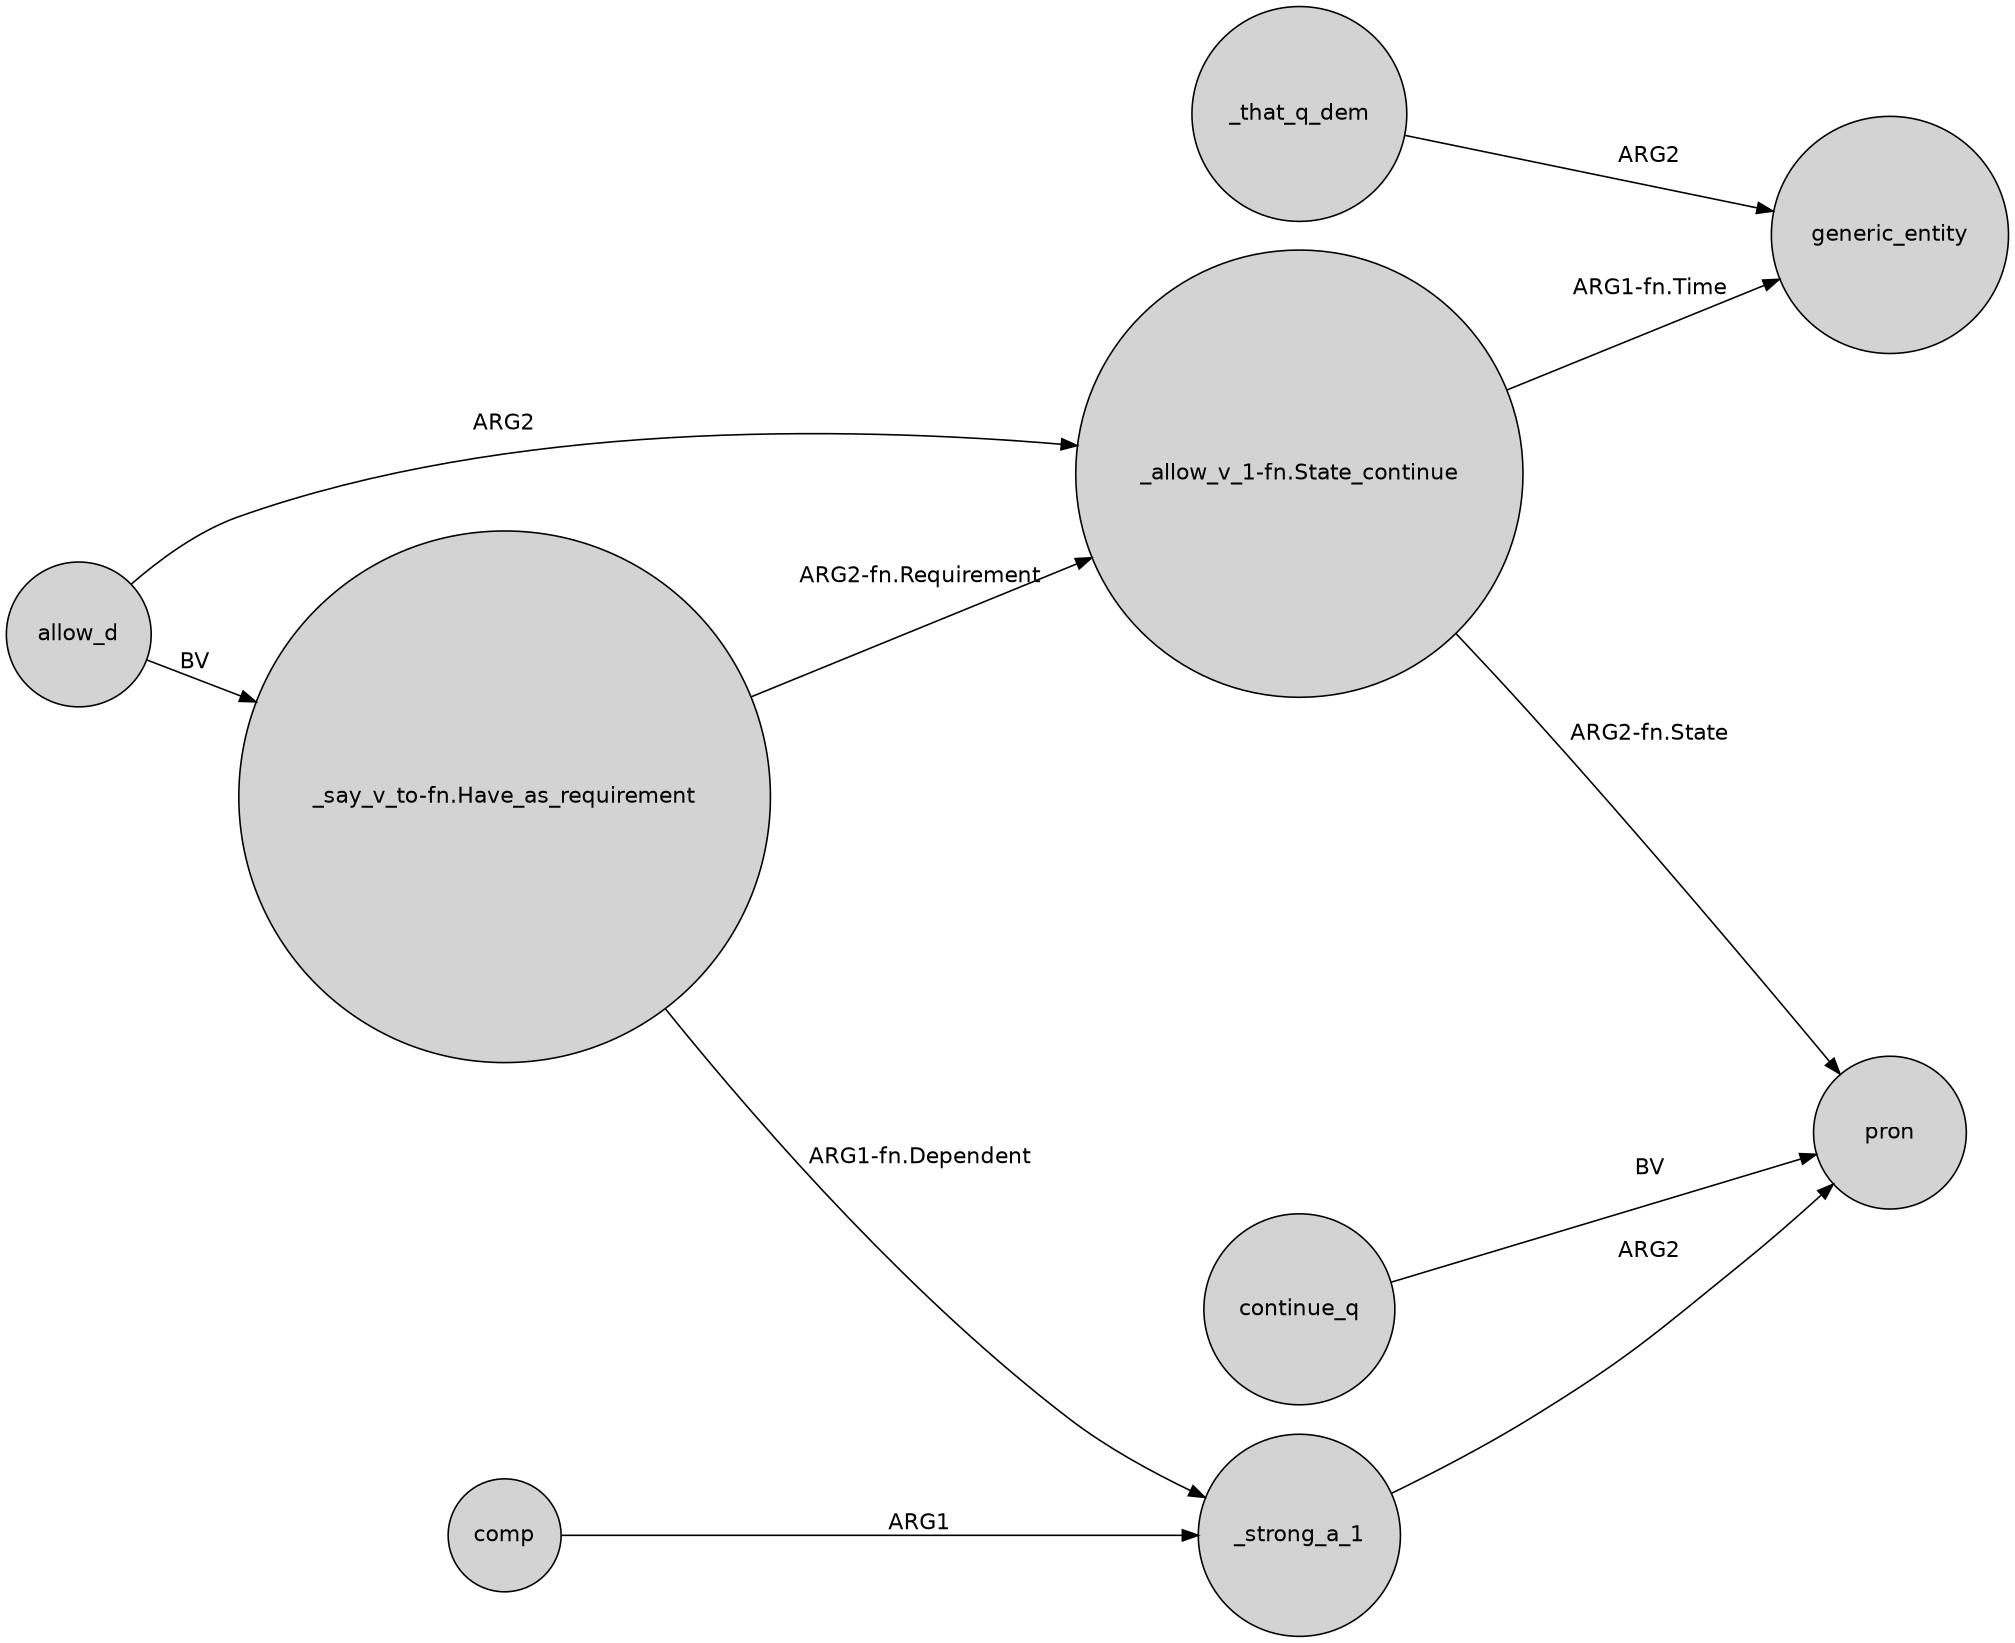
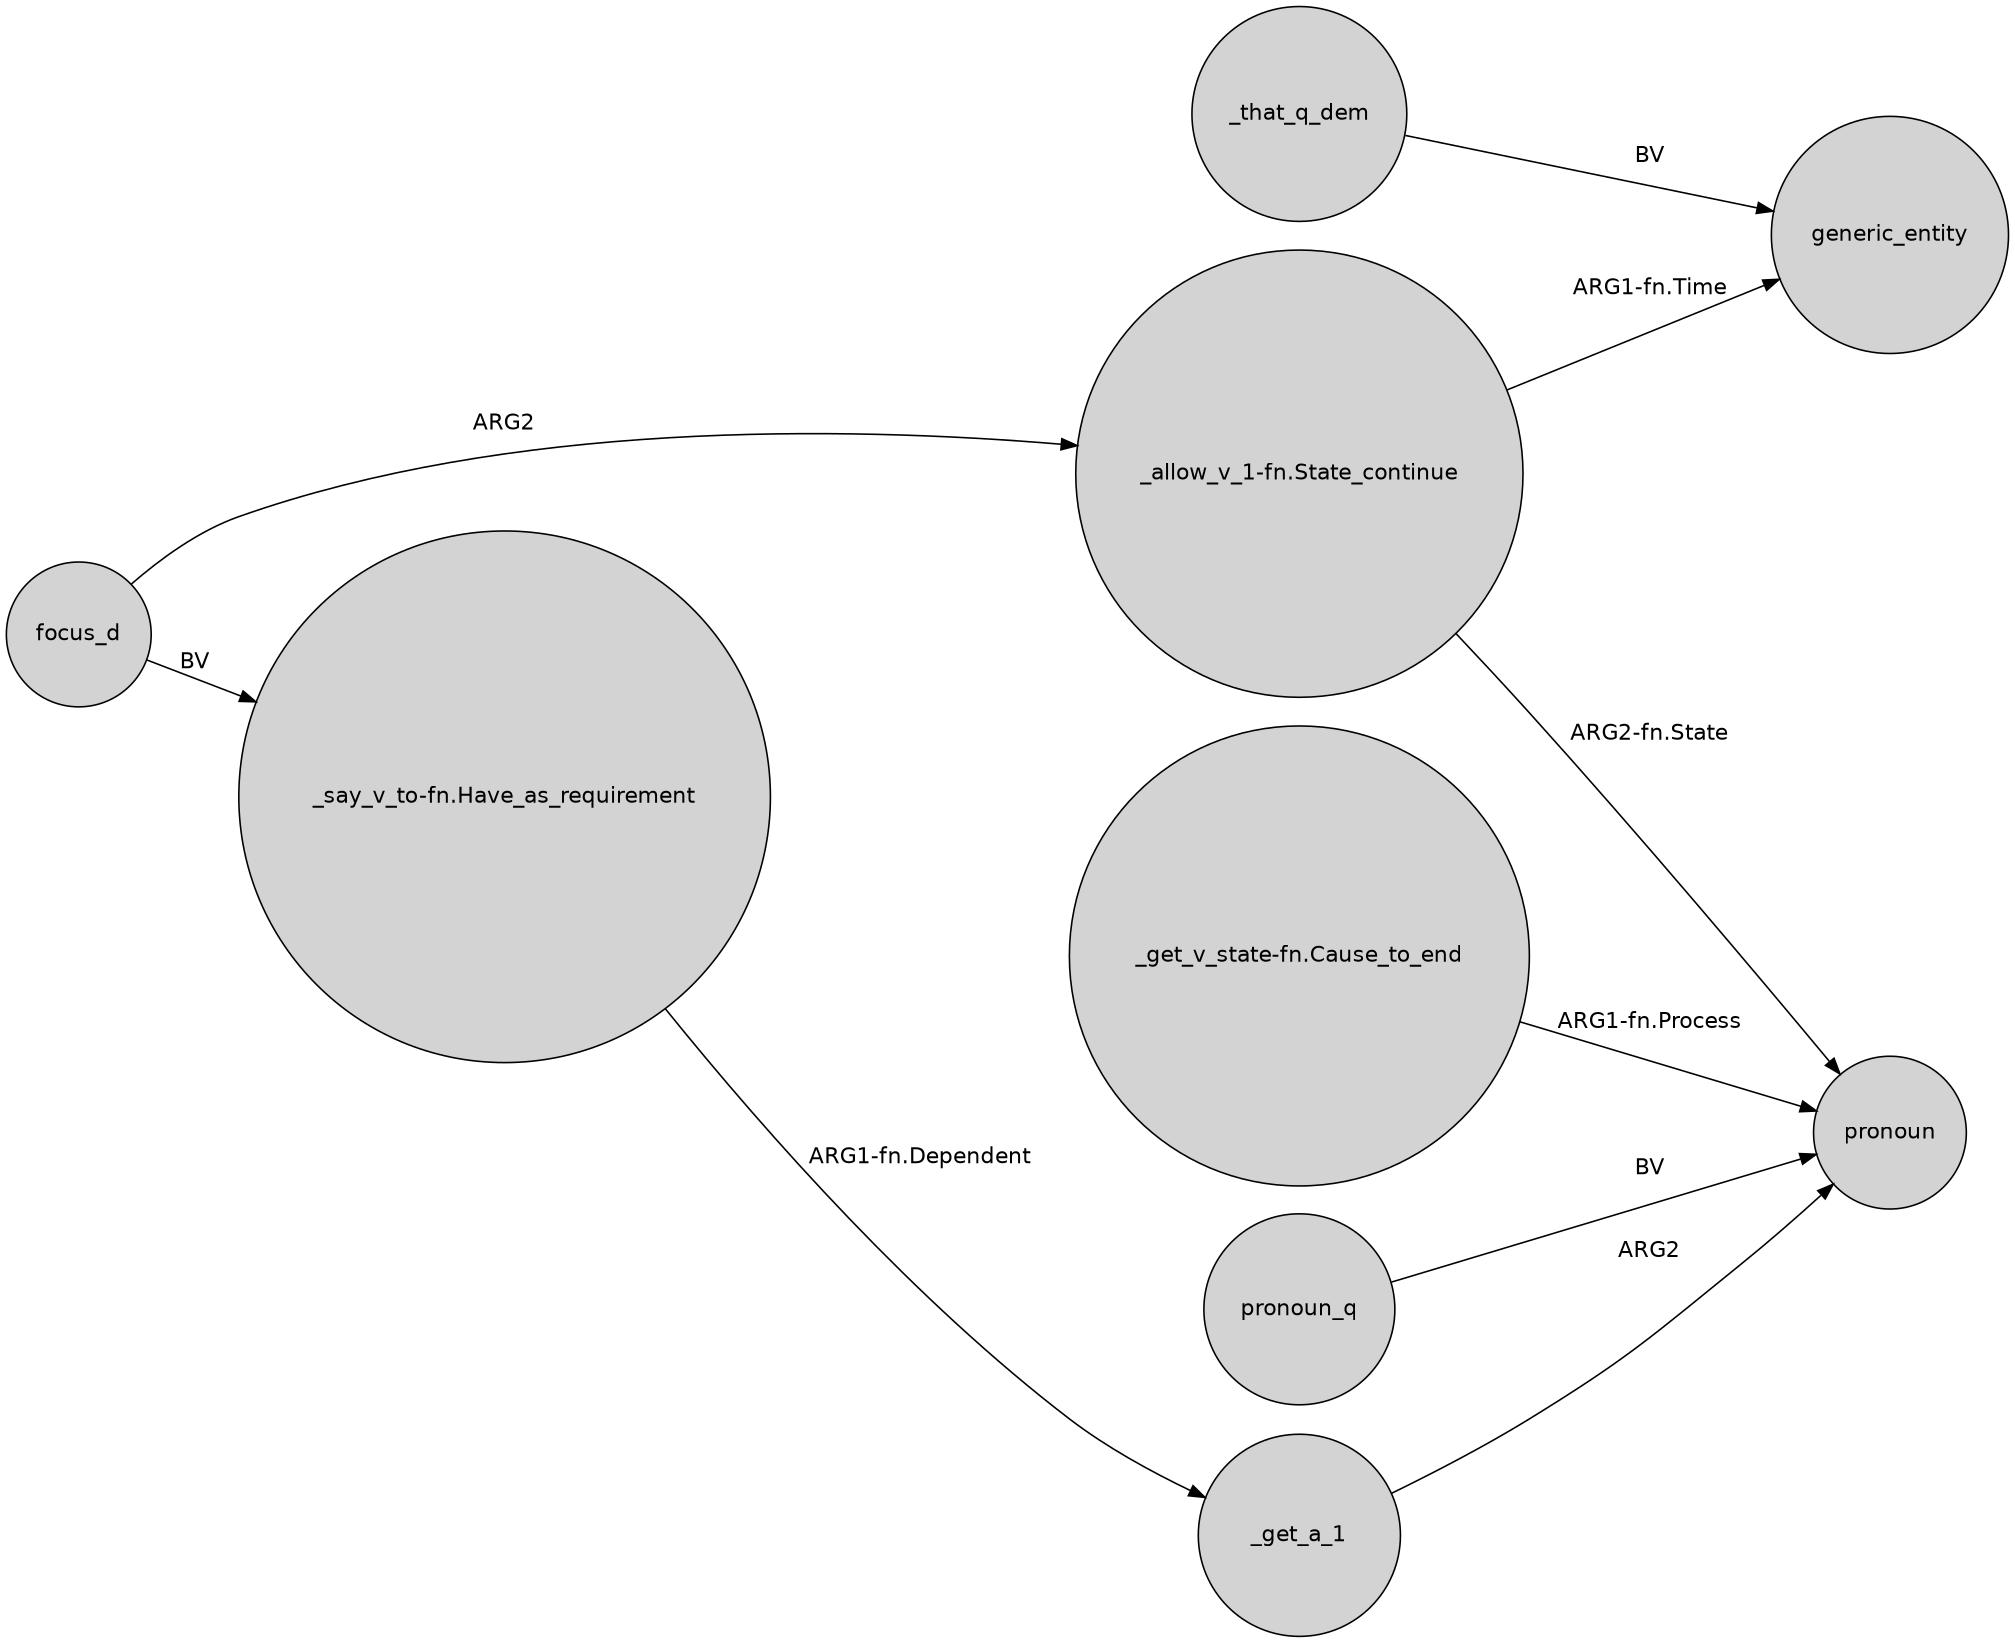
(1650, 156) -> (1650, 156)
(914, 630) -> none
(79, 634) -> (79, 634)
none -> (1299, 956)
(1890, 1133) -> (1890, 1133)
(1299, 1309) -> (1299, 1309)
(505, 1535) -> none
(1299, 1535) -> (1299, 1535)
